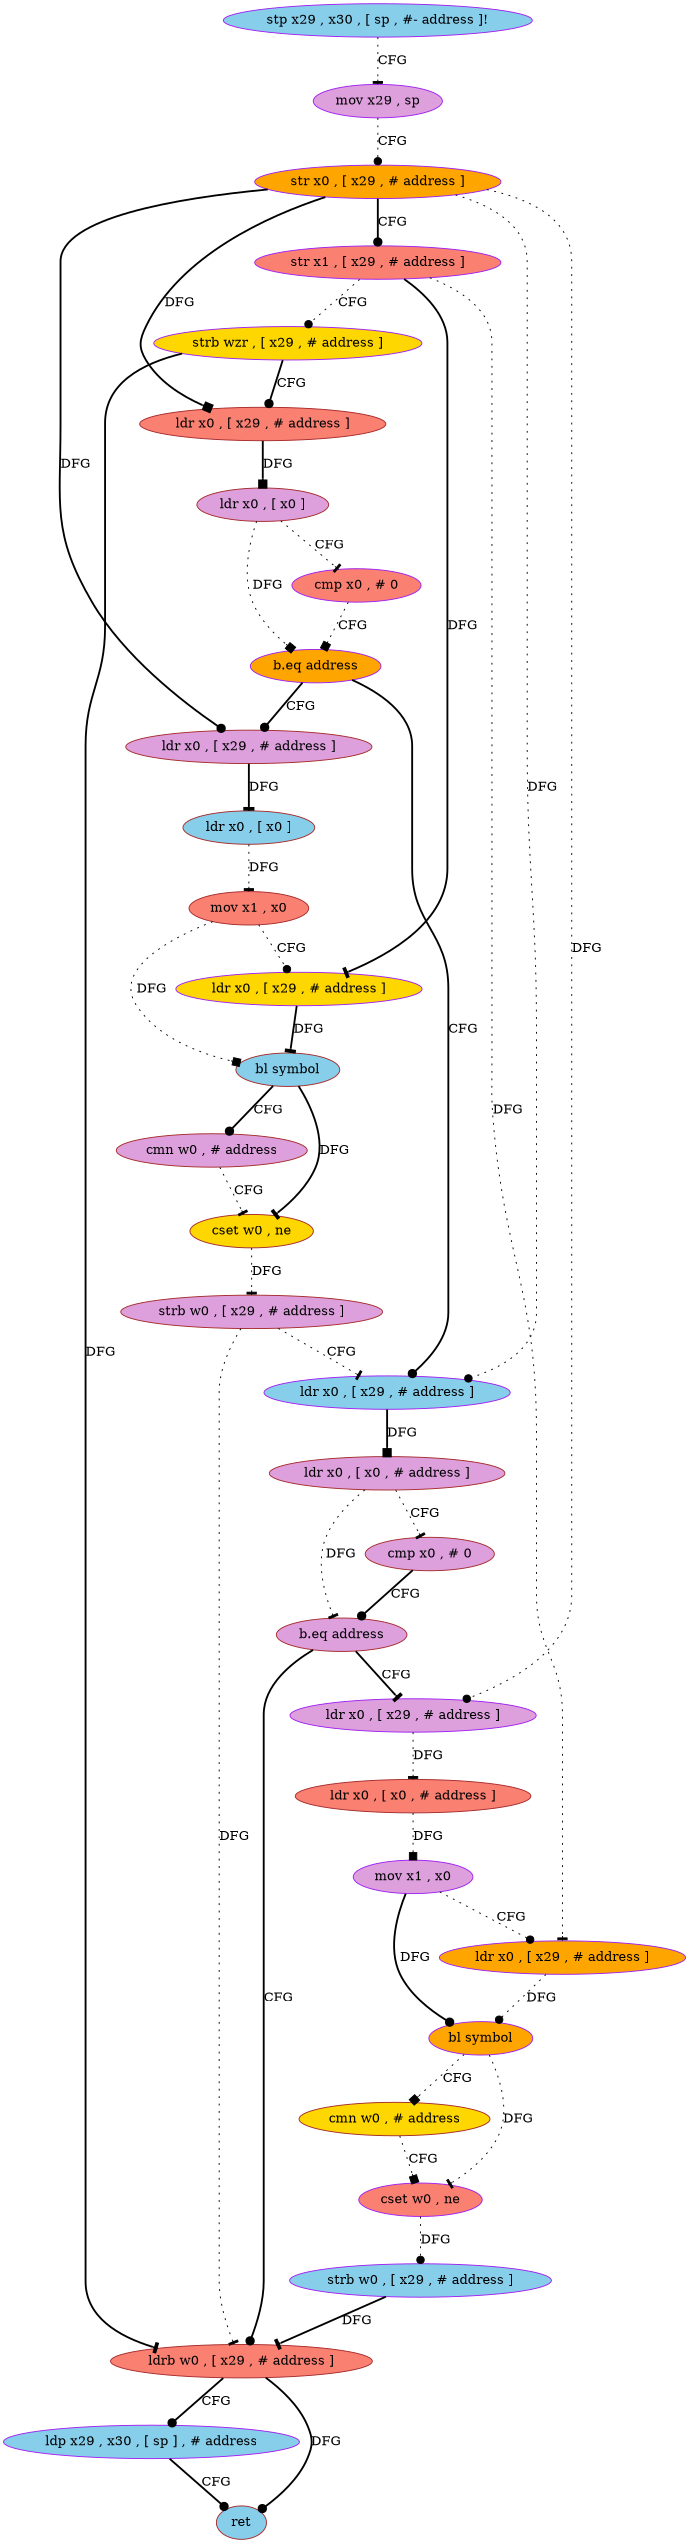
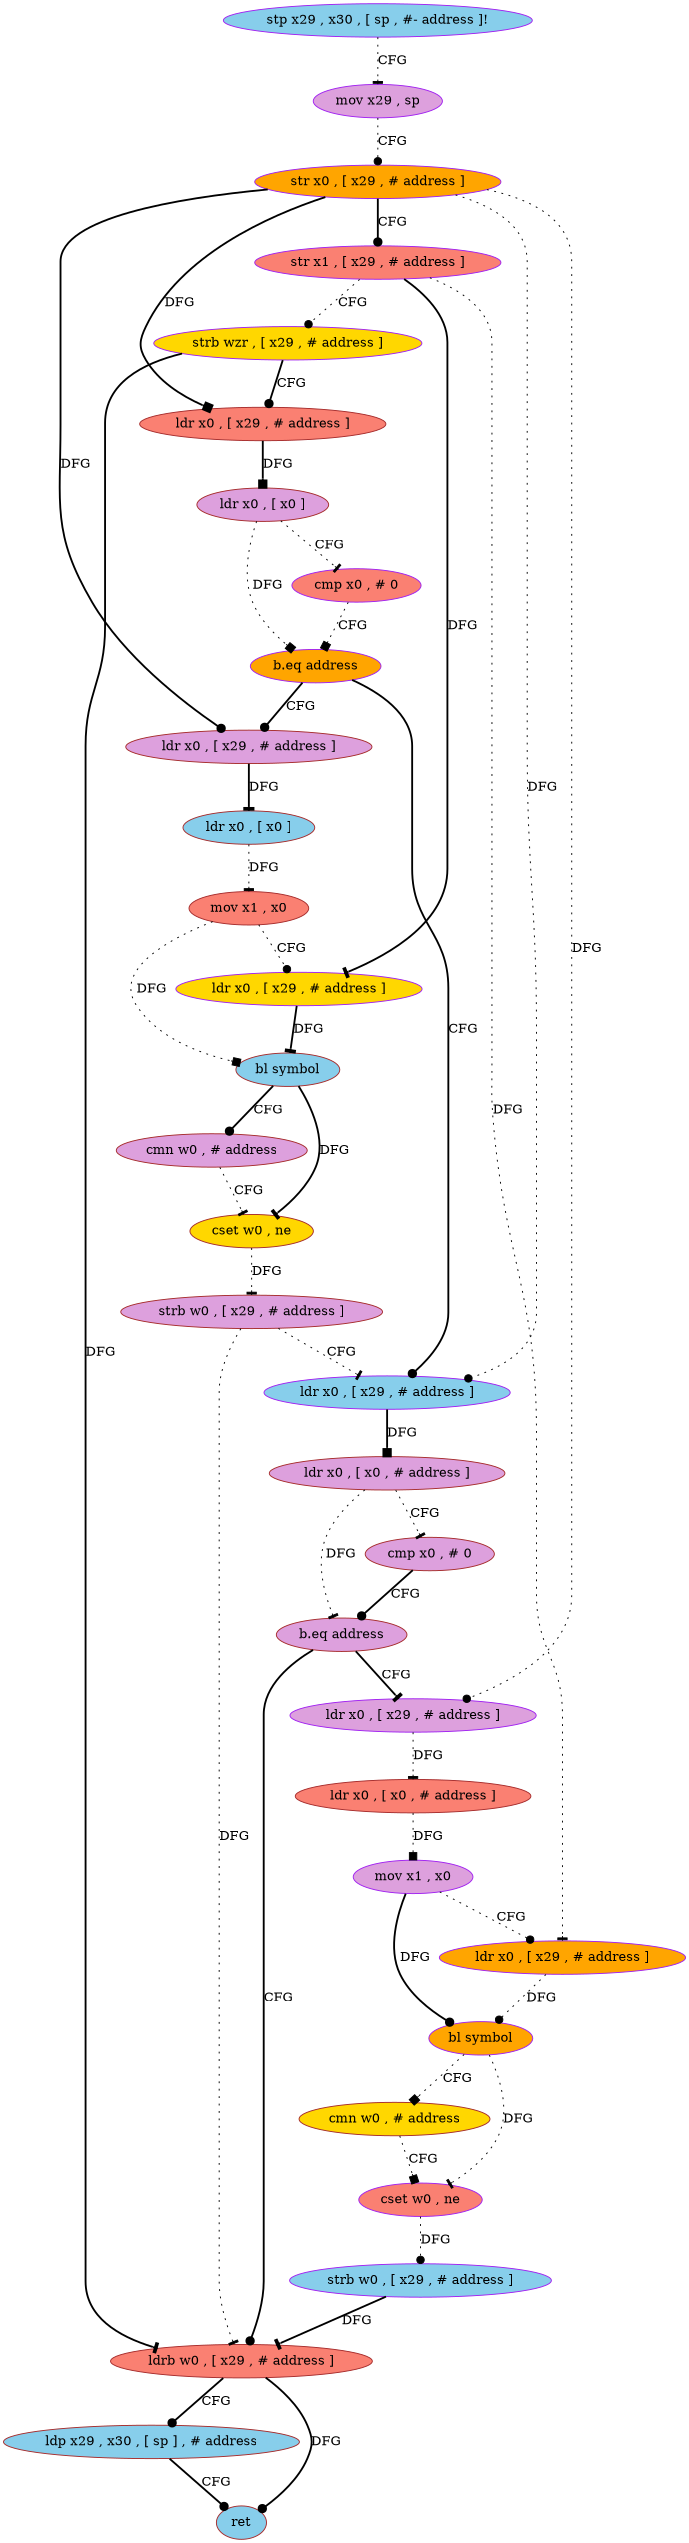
(151, 2442) -> (151, 2442)
